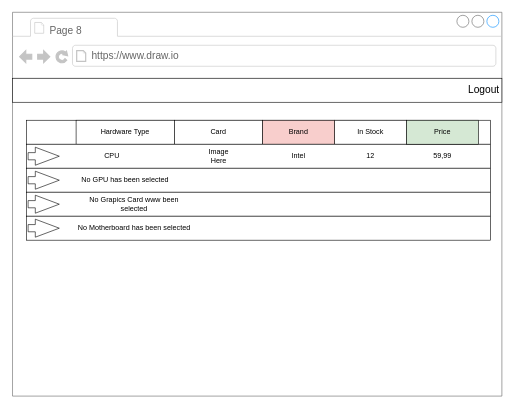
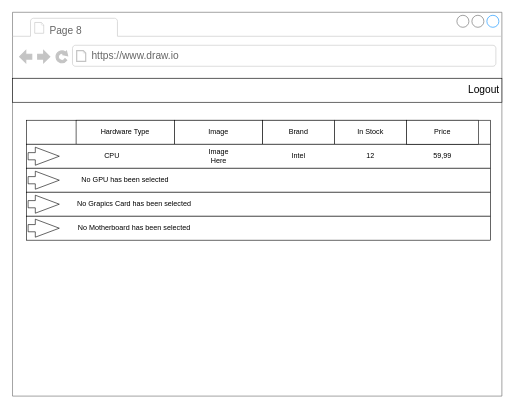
(218, 132) -> (218, 132)
(299, 132) -> (299, 132)
(443, 132) -> (443, 132)
(134, 204) -> (134, 204)
